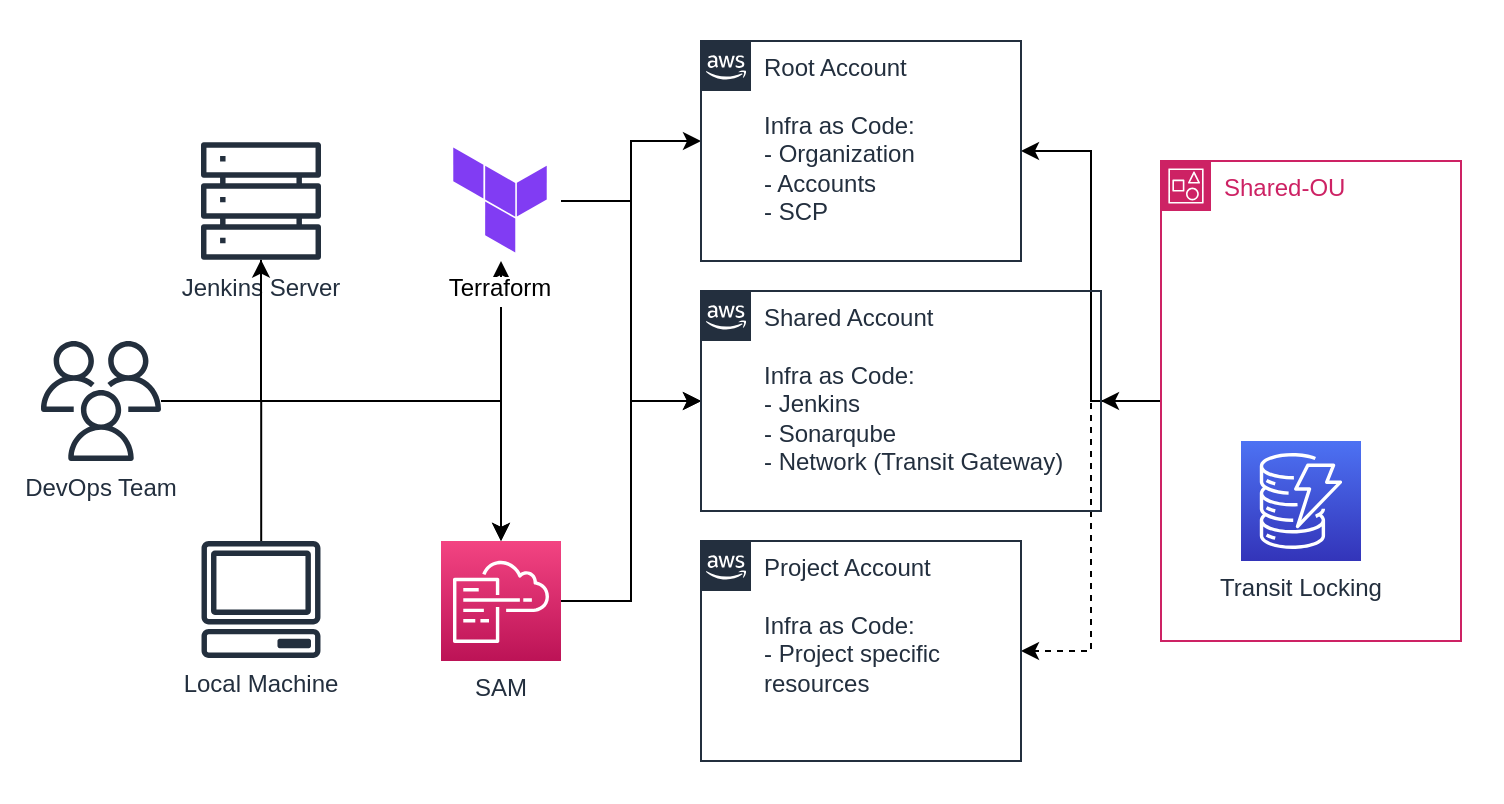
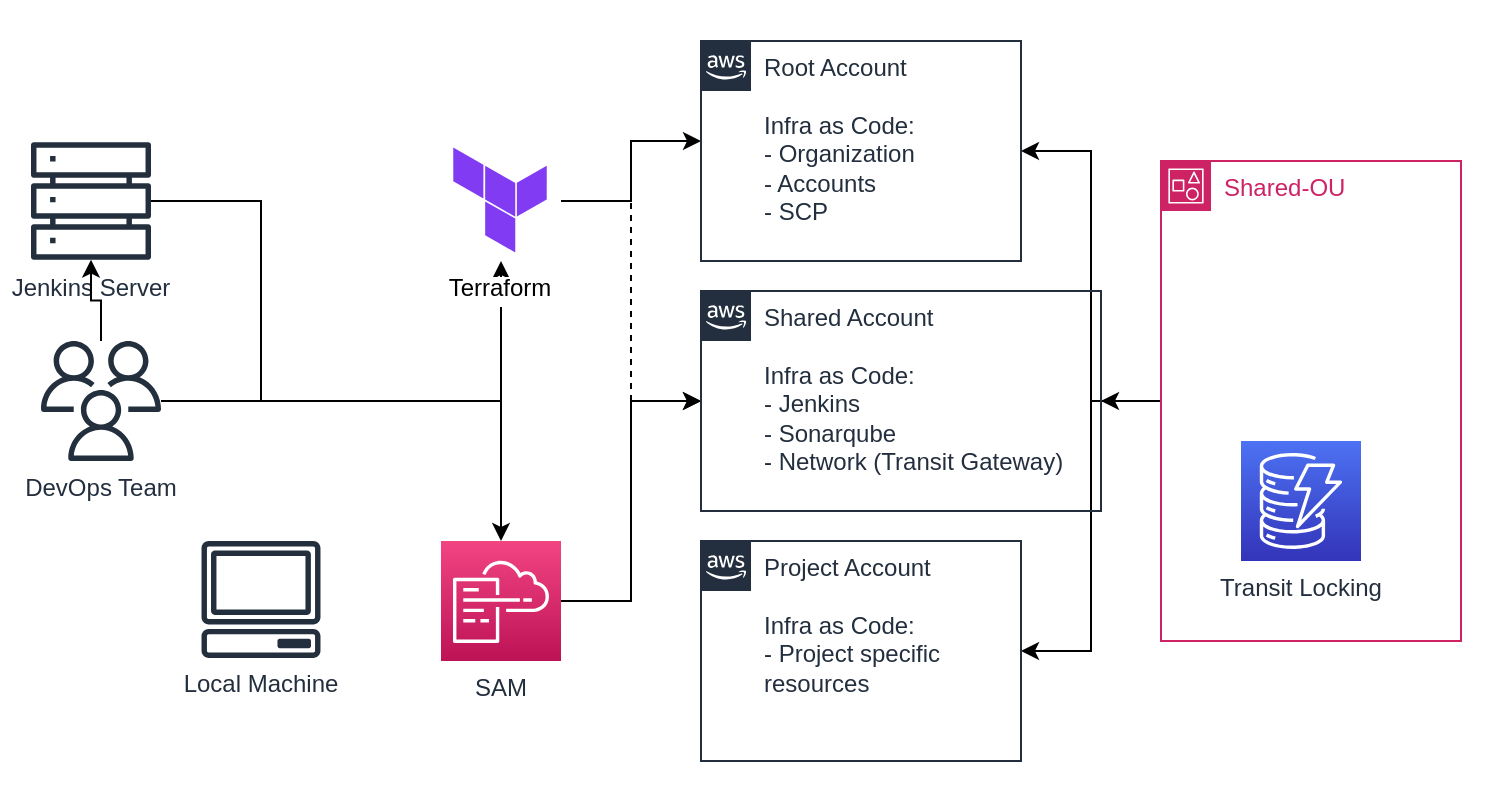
(261, 201) -> (91, 201)
(631, 300) -> (631, 300)
(261, 473) -> none
(1091, 611) -> (1091, 611)
